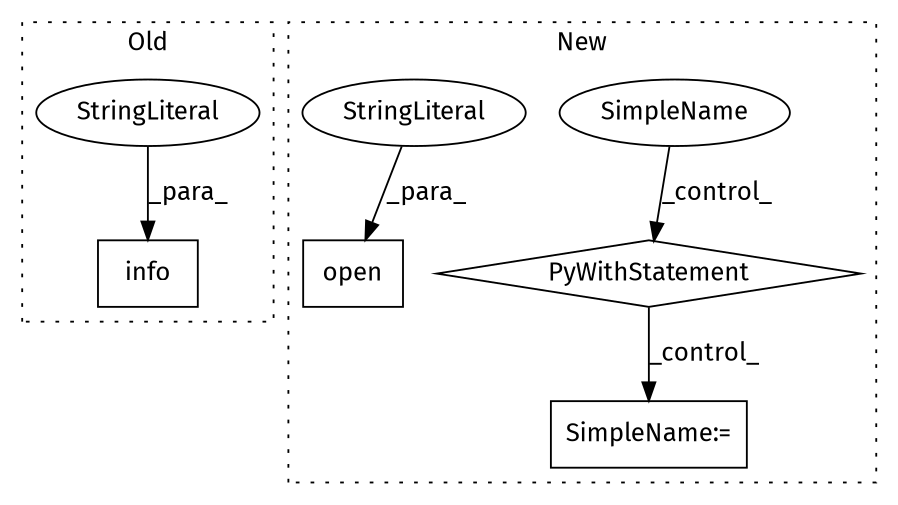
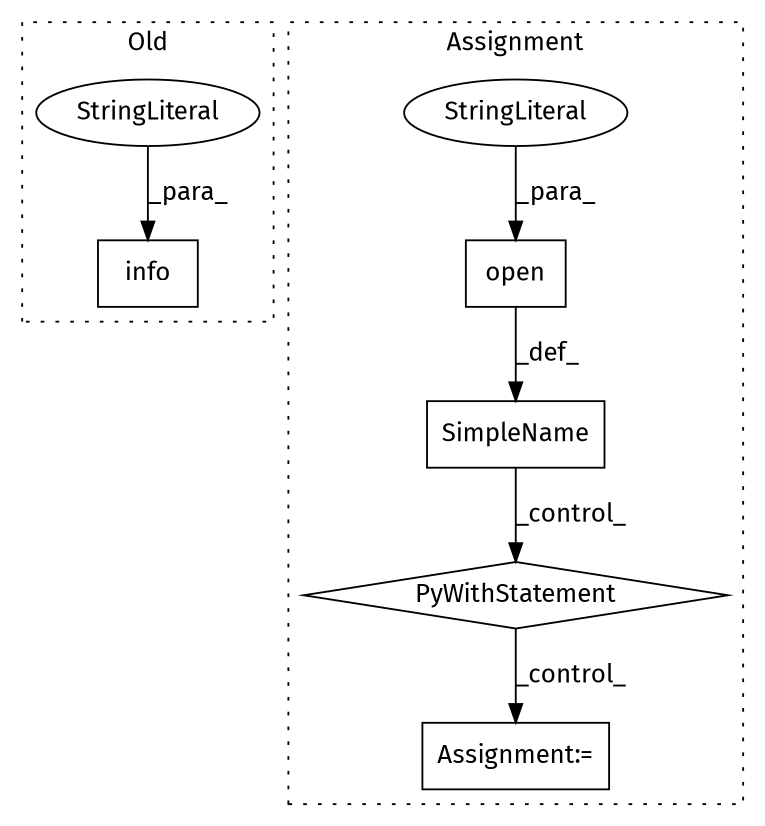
(582, 43) -> (516, 43)
(675, 113) -> (516, 434)
none -> (516, 345)
(649, 434) -> (516, 756)
